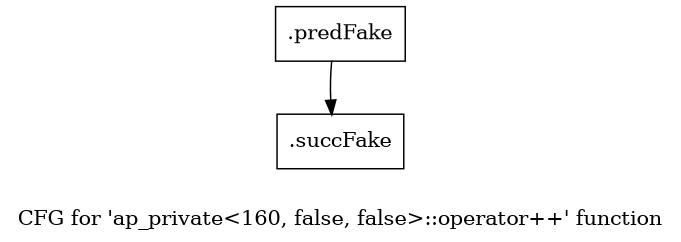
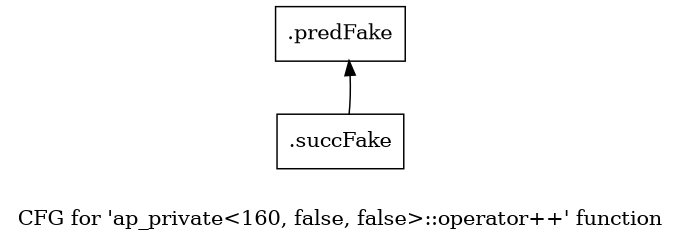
(331, 80) -> (350, 95)
